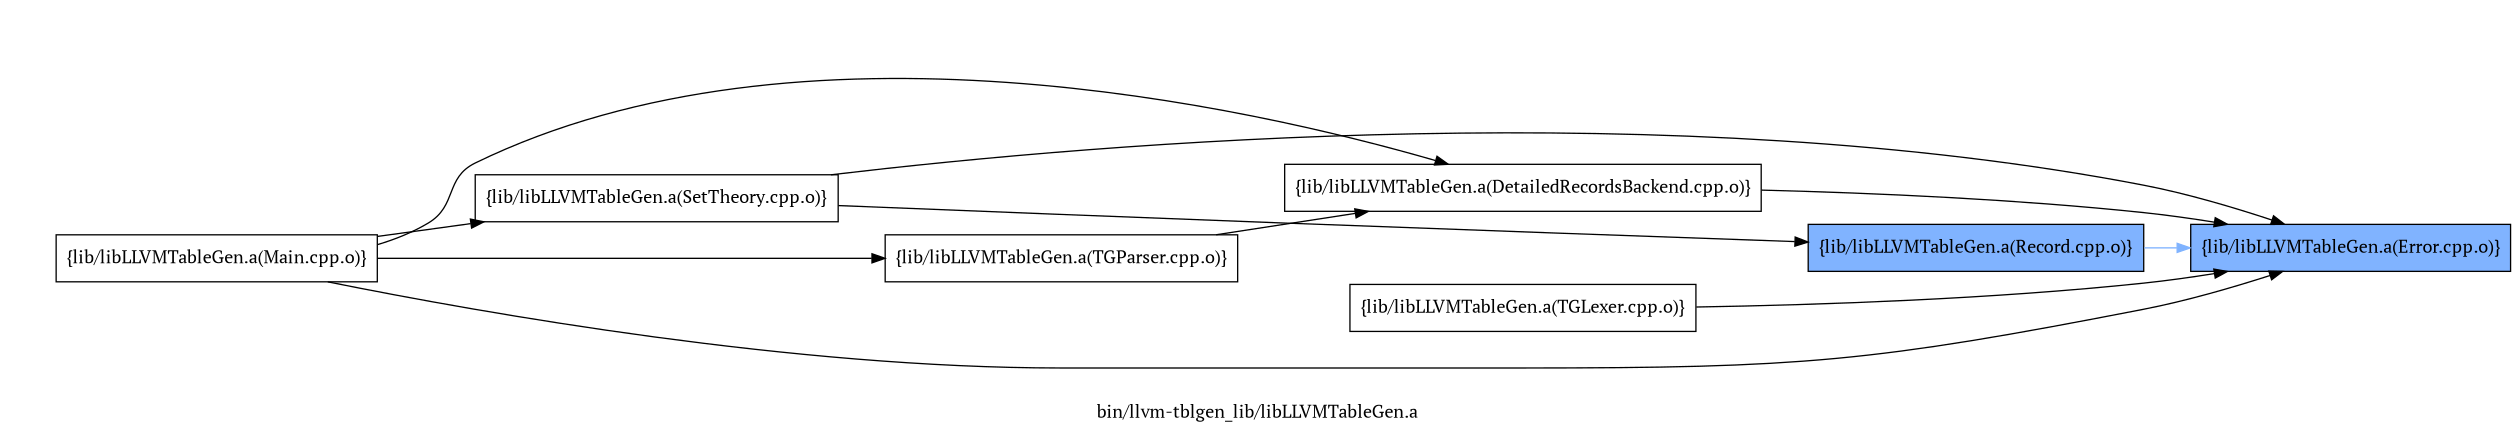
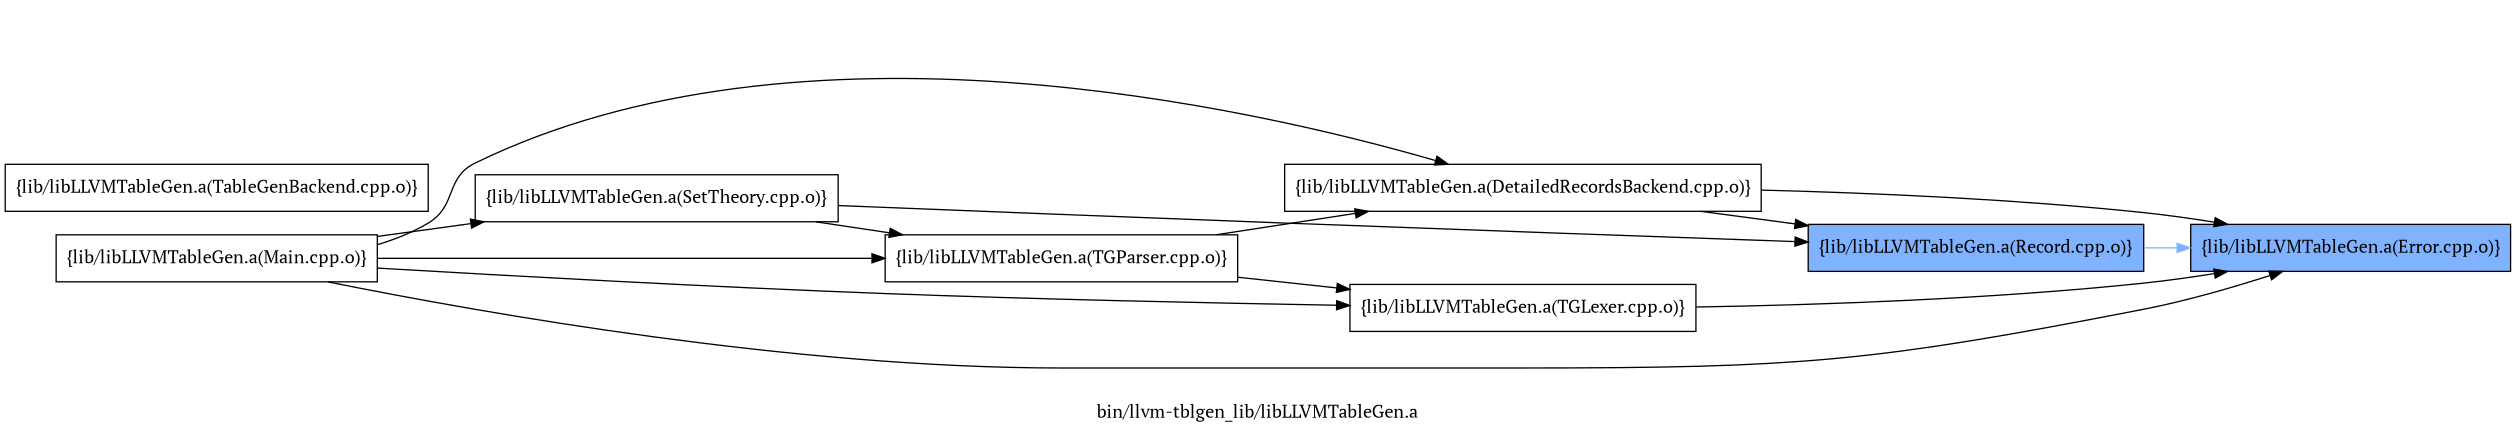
(1555, 134) -> (853, 227)
none -> (217, 188)
none -> (1748, 218)
none -> (1287, 283)
none -> (857, 292)
